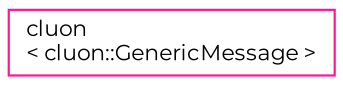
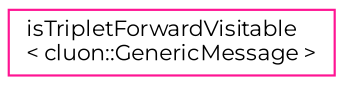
(172, 43) -> (172, 43)
